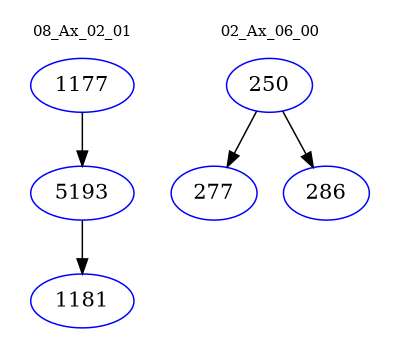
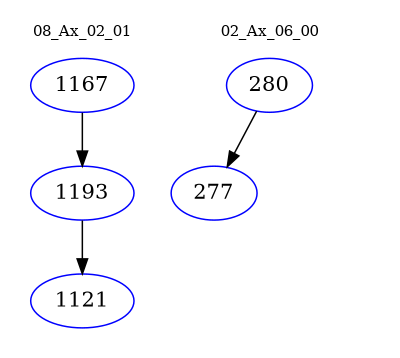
(82, 85) -> (82, 85)
(270, 85) -> (270, 85)
(82, 193) -> (82, 193)
(326, 193) -> none
(82, 301) -> (82, 301)
